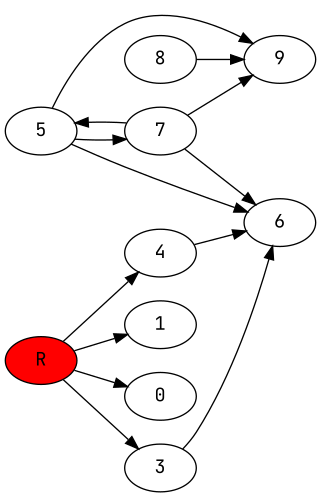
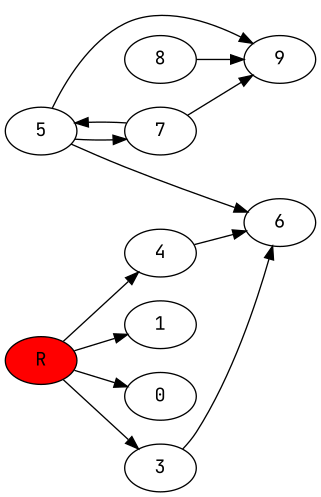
(215, 173) -> none
